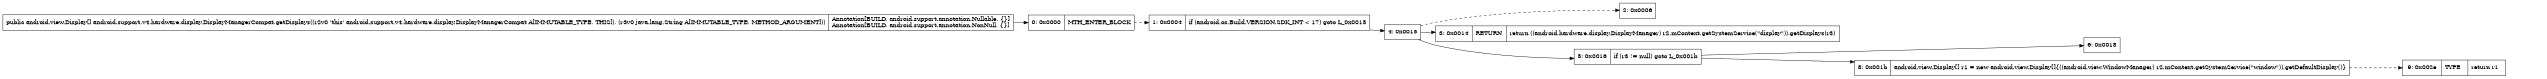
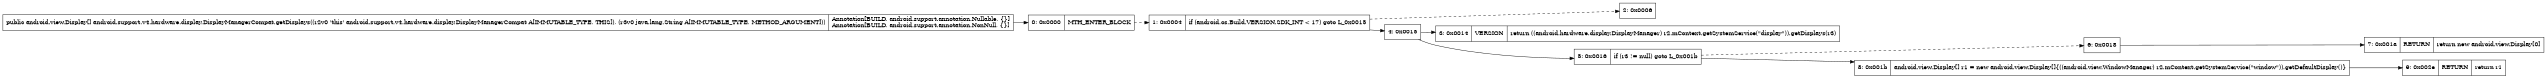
(1518, 13) -> (1493, 15)
(1489, 34) -> (1489, 34)
none -> (2454, 45)
(1890, 50) -> (1890, 50)
(2374, 68) -> (2374, 68)
(2453, 68) -> (2455, 68)
